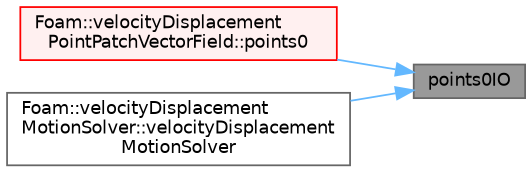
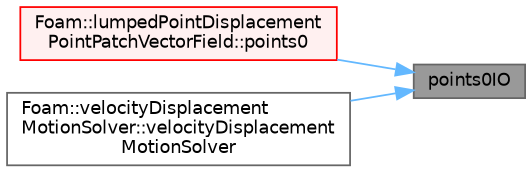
(179, 34) -> (179, 34)
